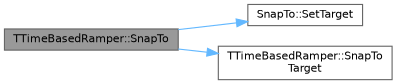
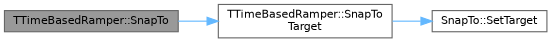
(207, 26) -> (407, 21)
